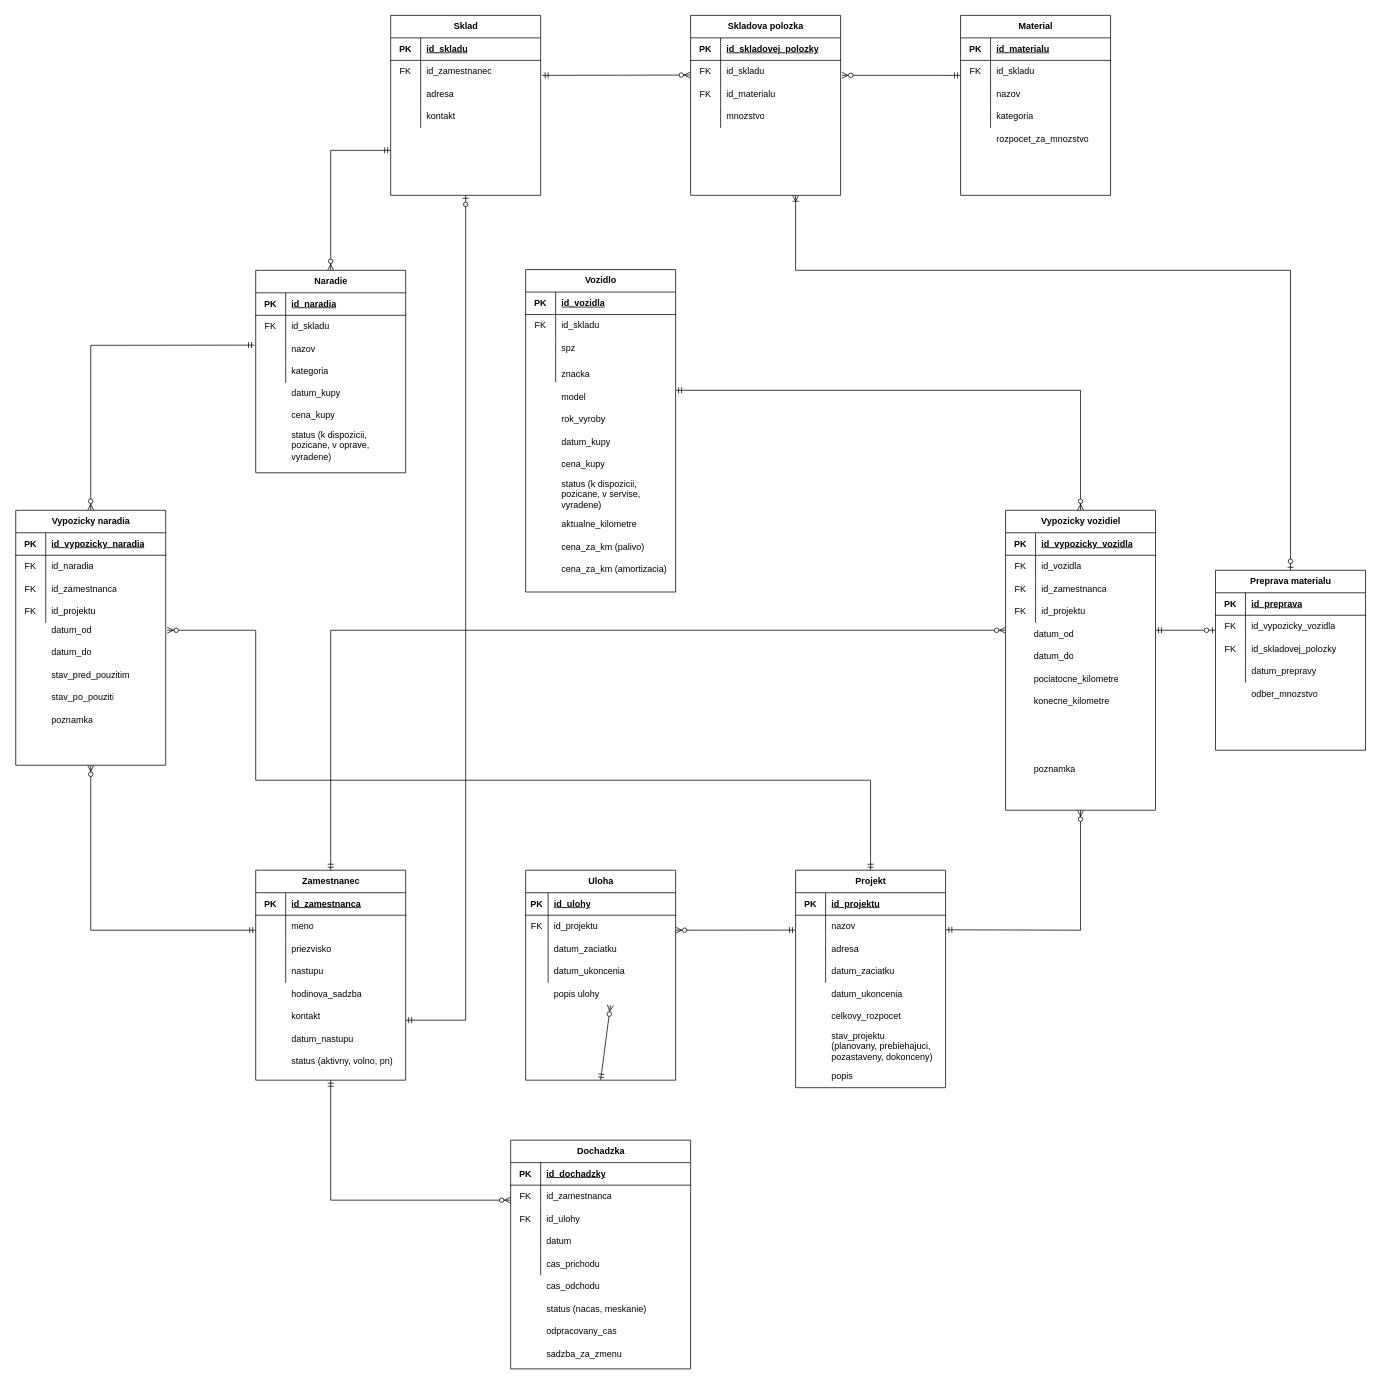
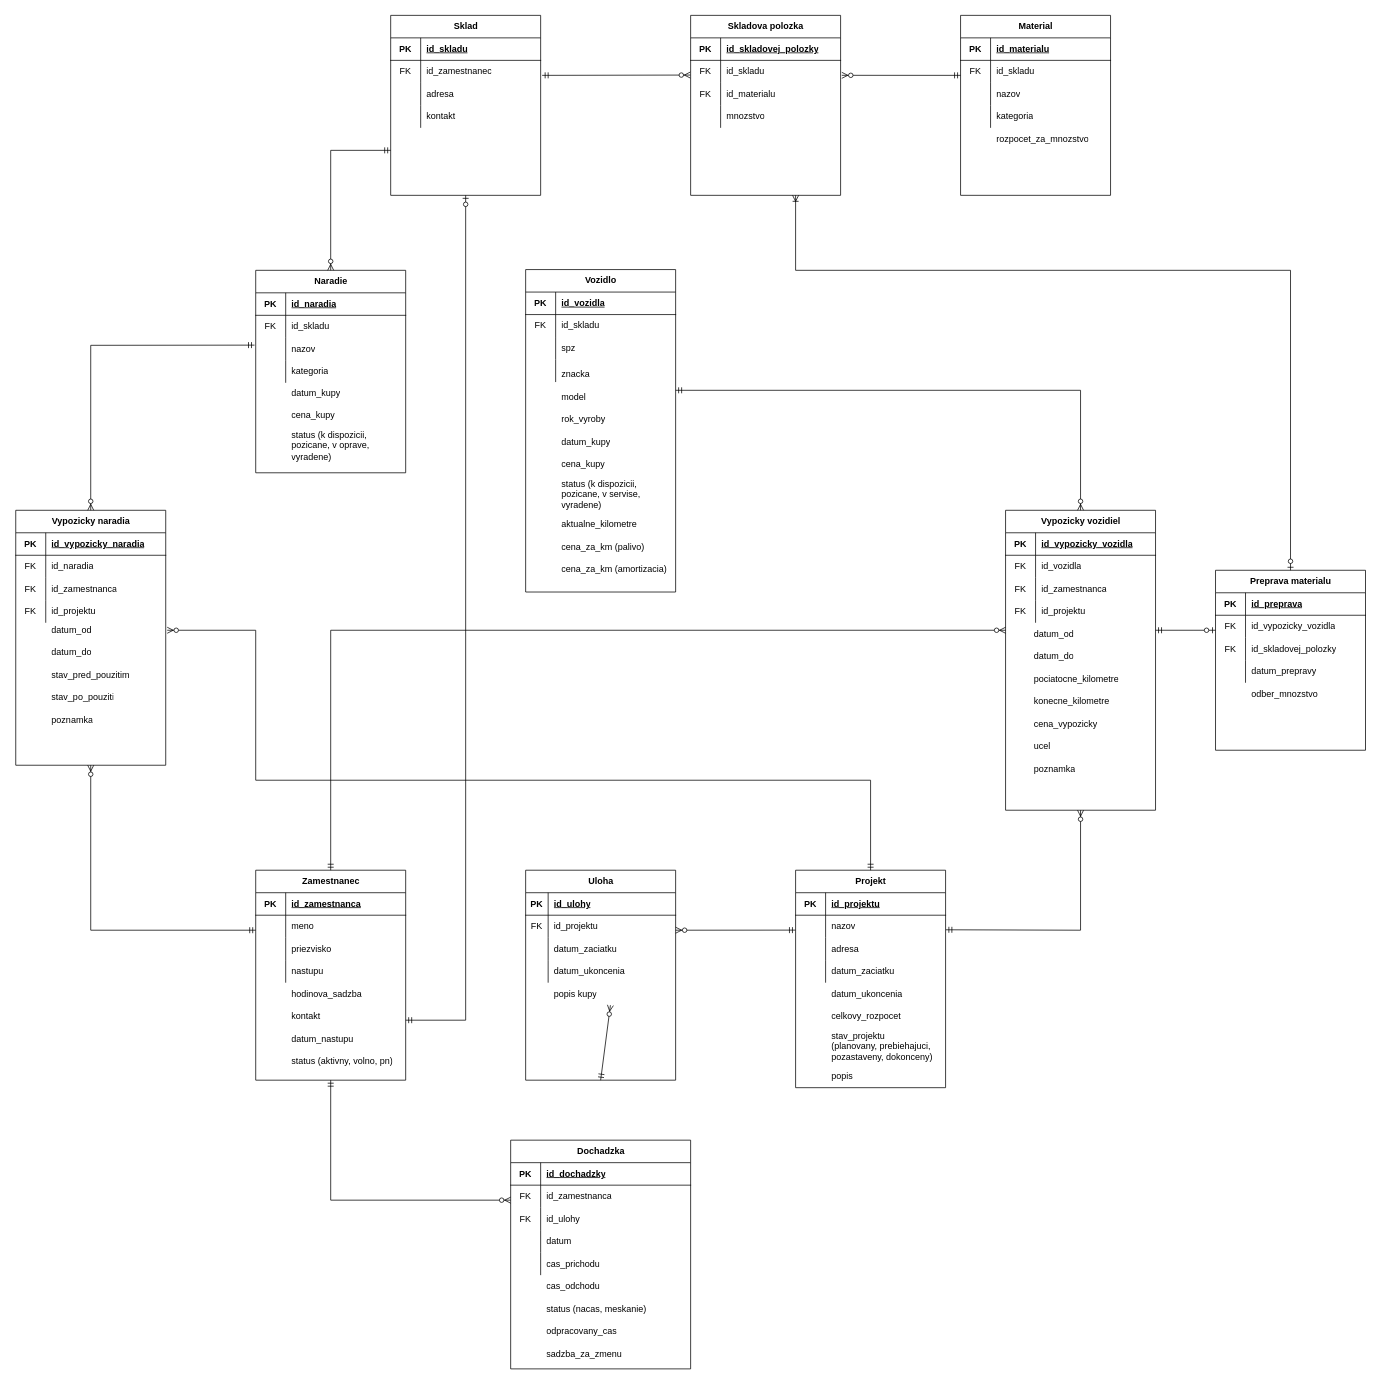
none -> (1088, 724)
none -> (1088, 747)
(578, 994) -> (577, 994)
